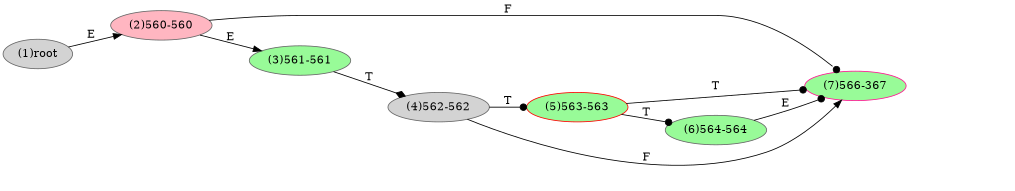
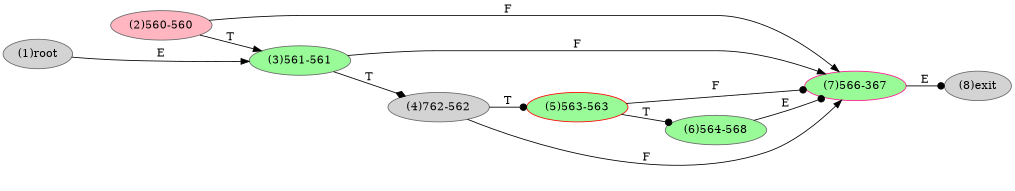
(527, 16) -> (527, 16)
(231, 37) -> (231, 37)
(91, 42) -> (156, 61)
none -> (584, 51)
(716, 86) -> (716, 86)
none -> (978, 86)
(439, 107) -> (439, 107)
(716, 130) -> (716, 130)
